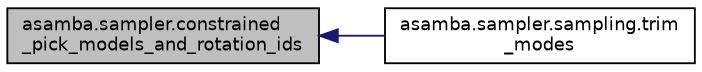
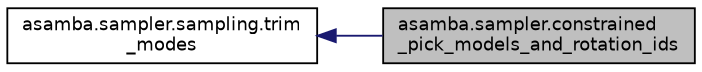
(361, 36) -> (359, 36)
